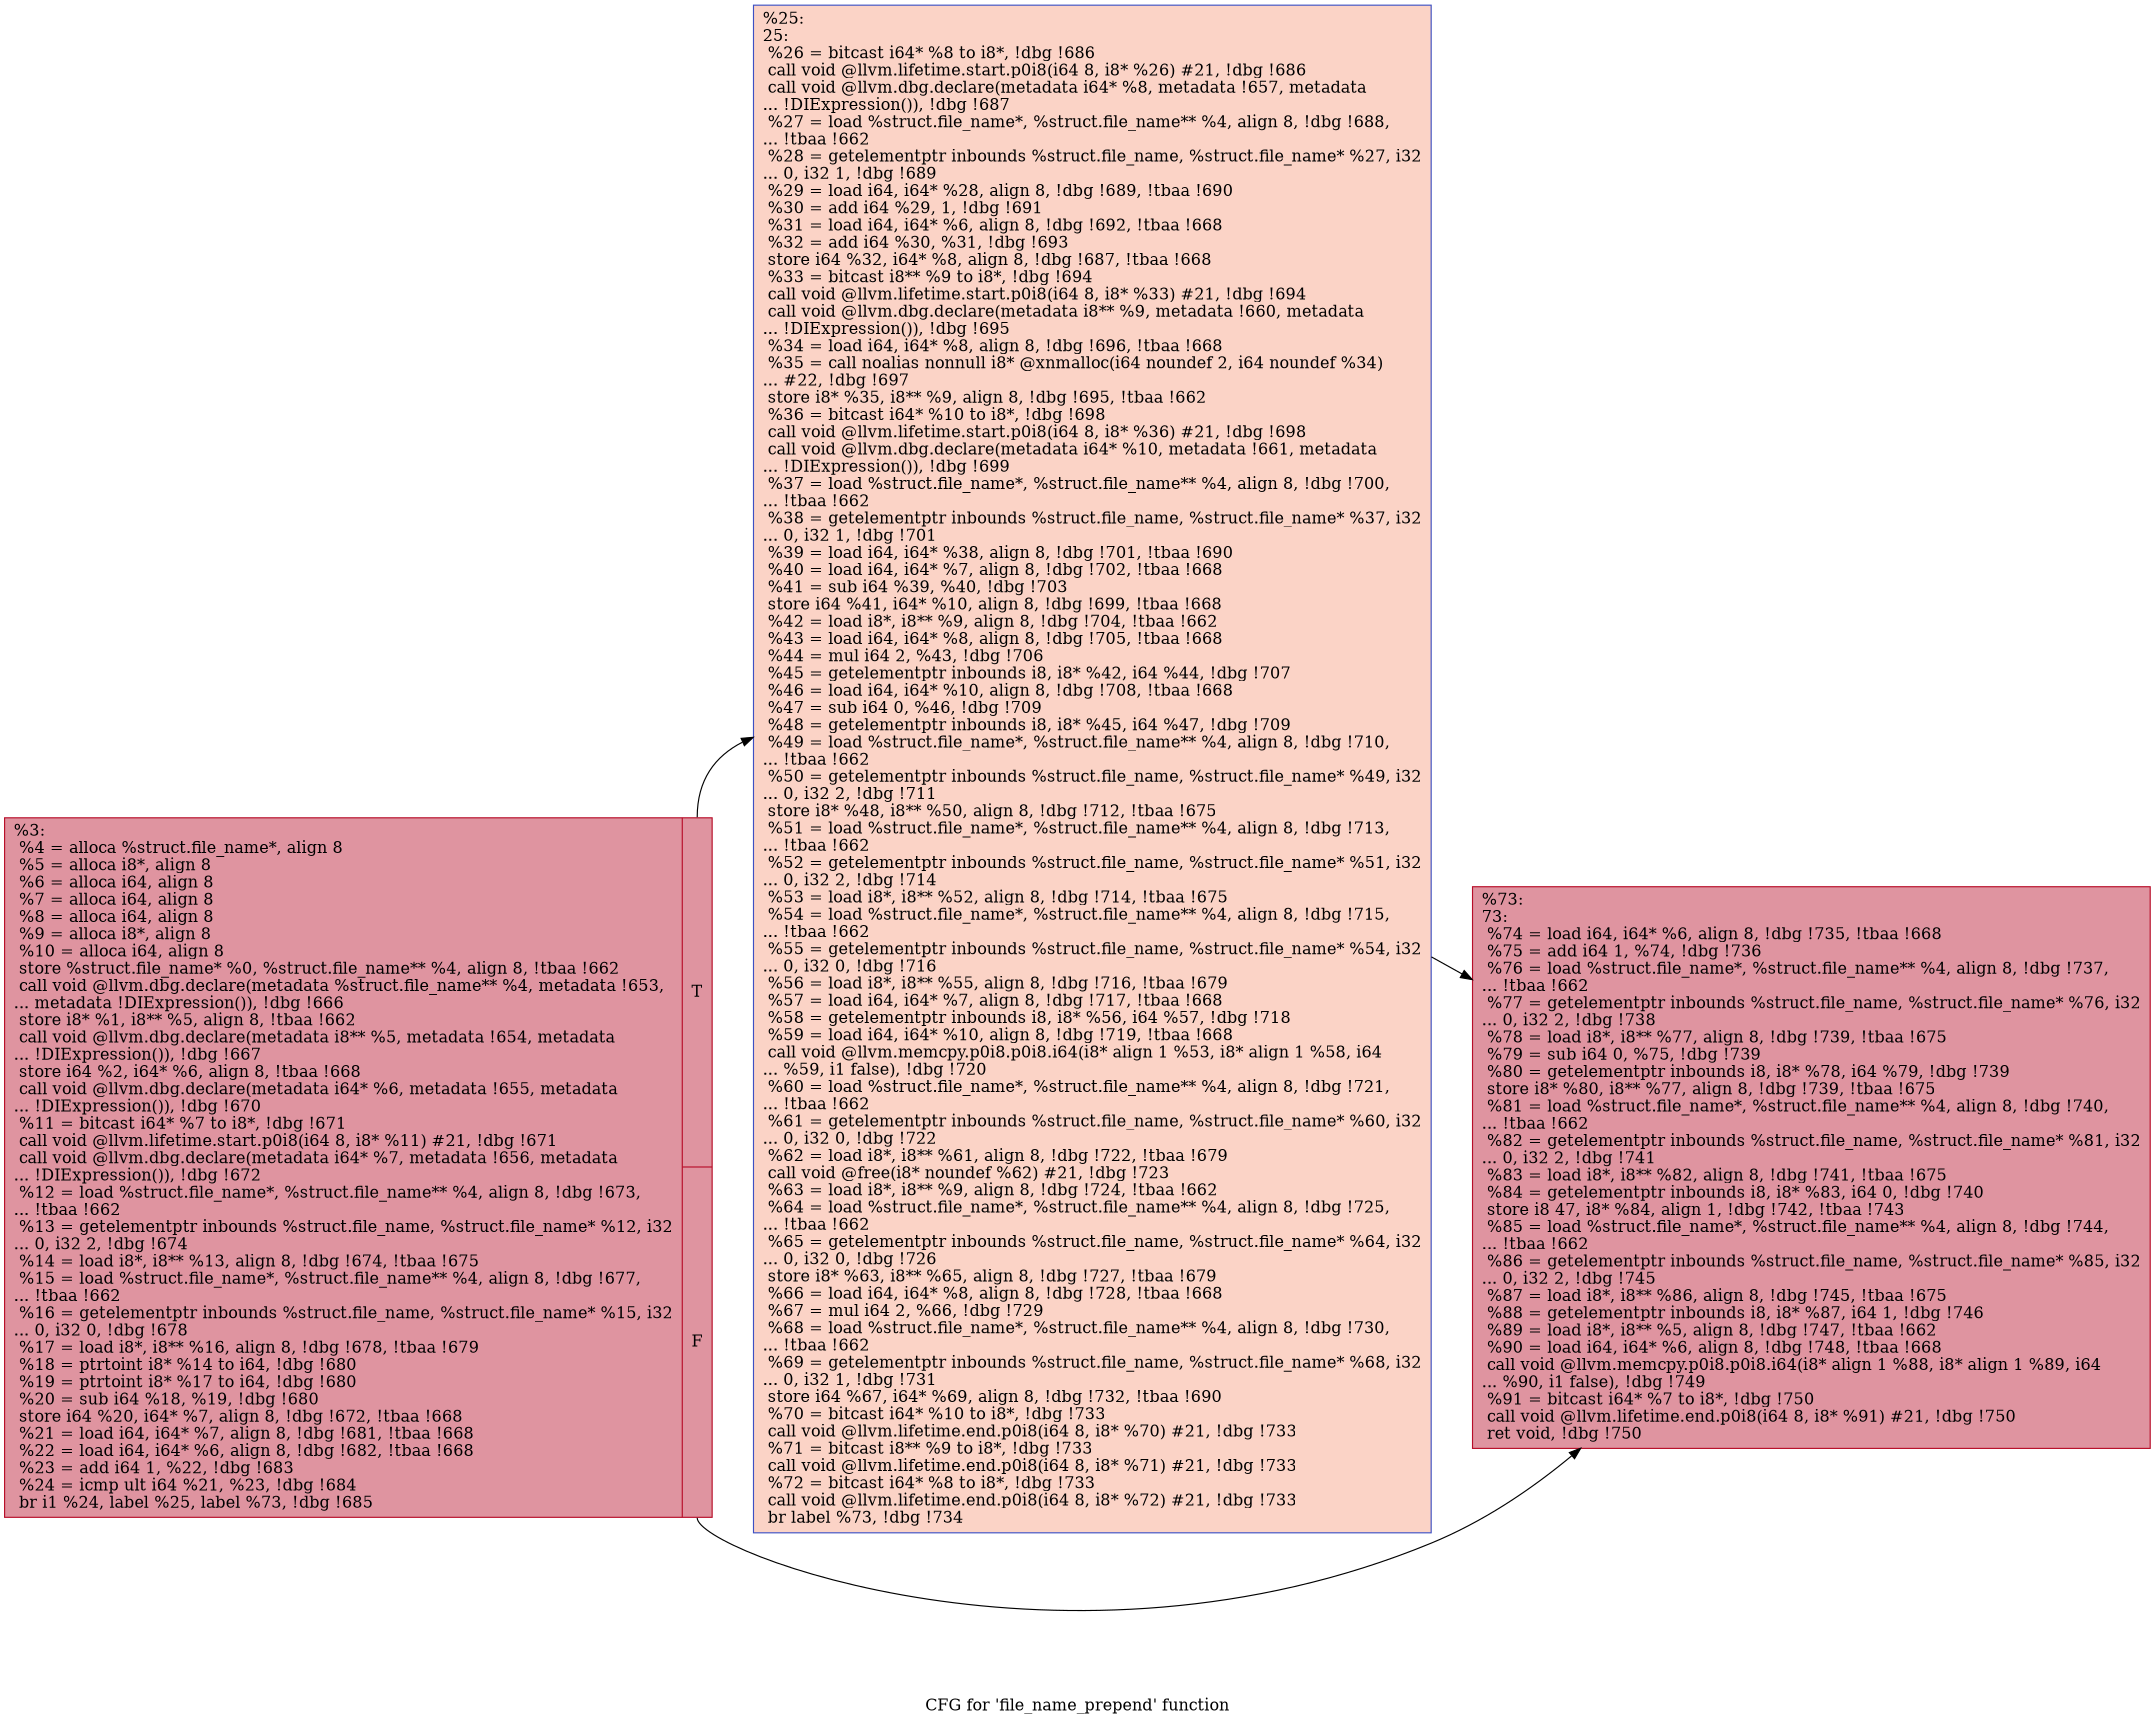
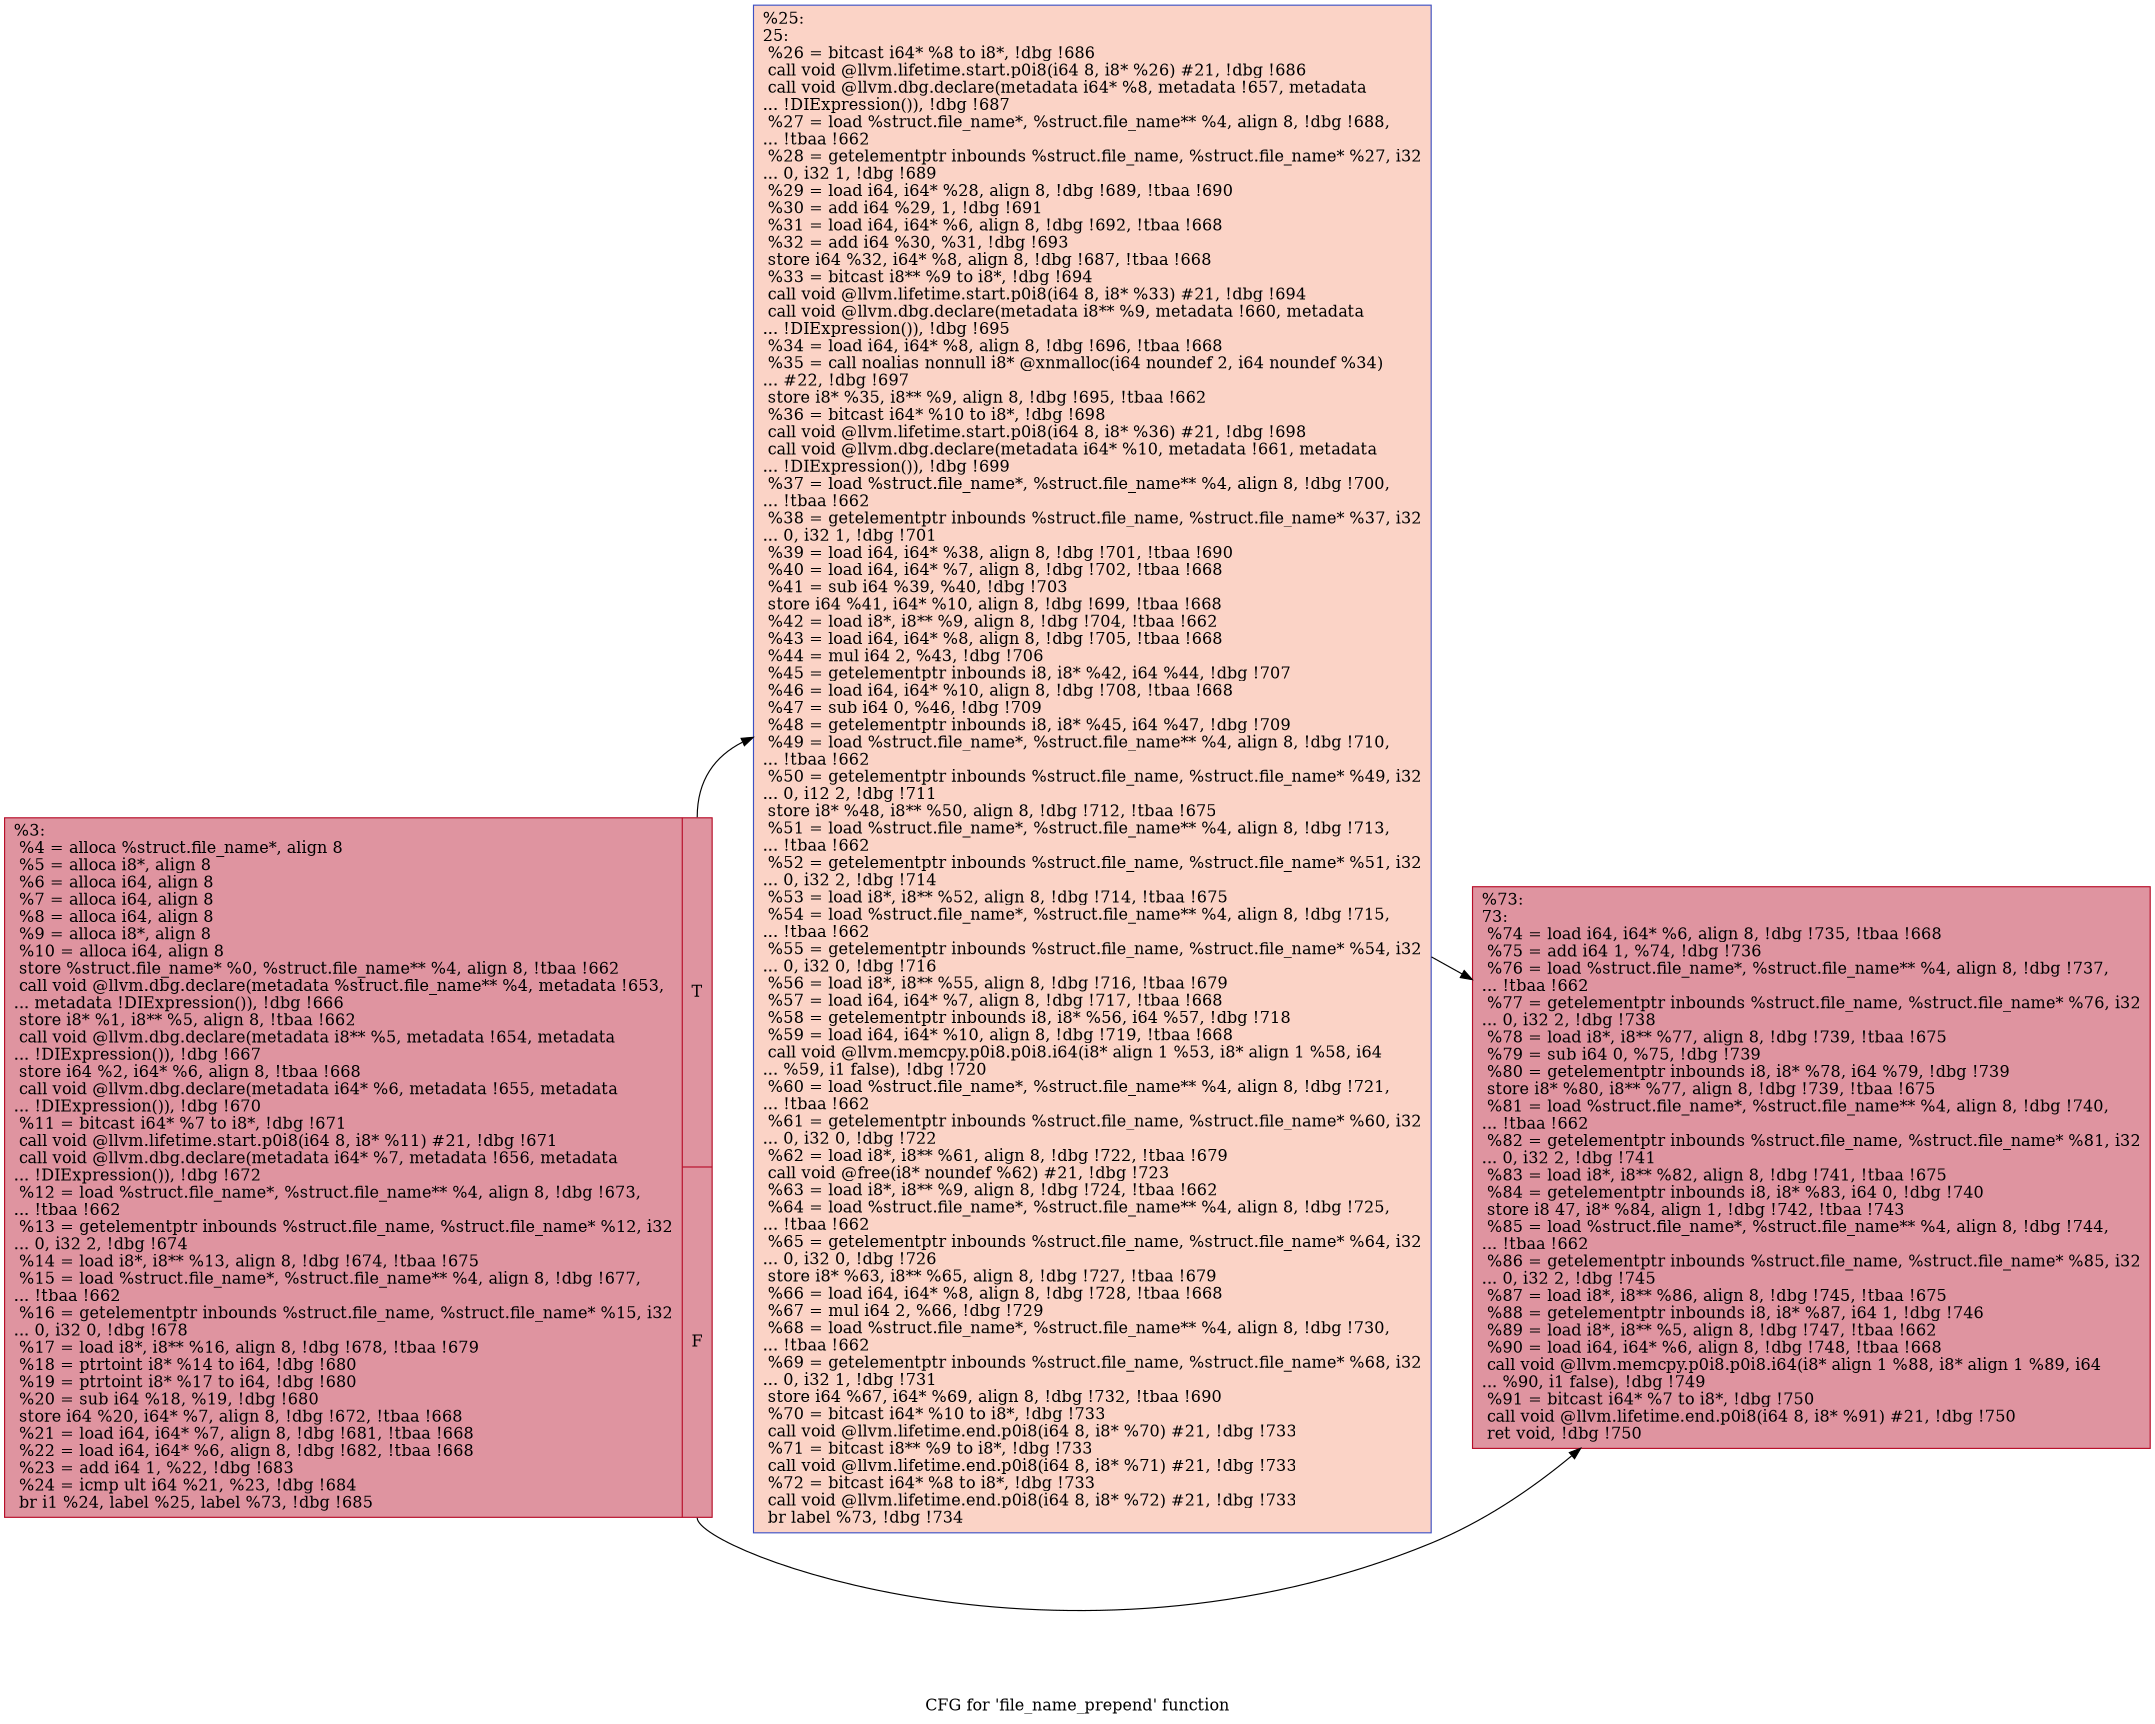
(850, 794) -> (850, 794)
